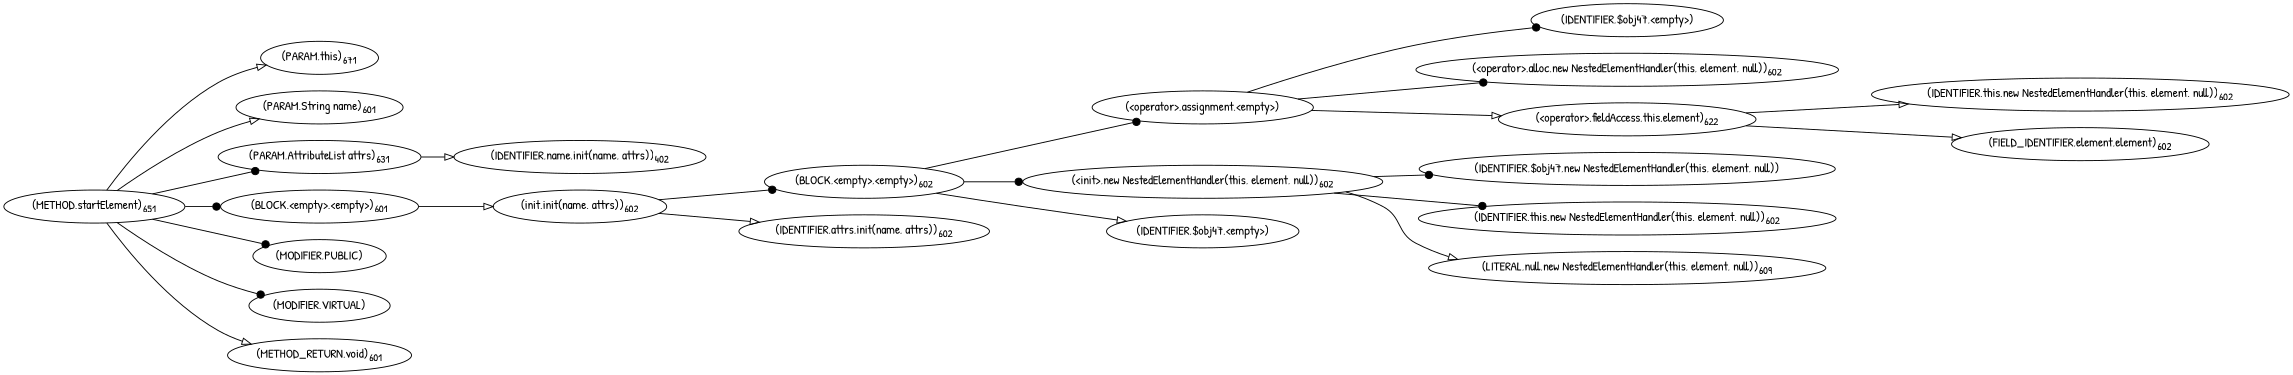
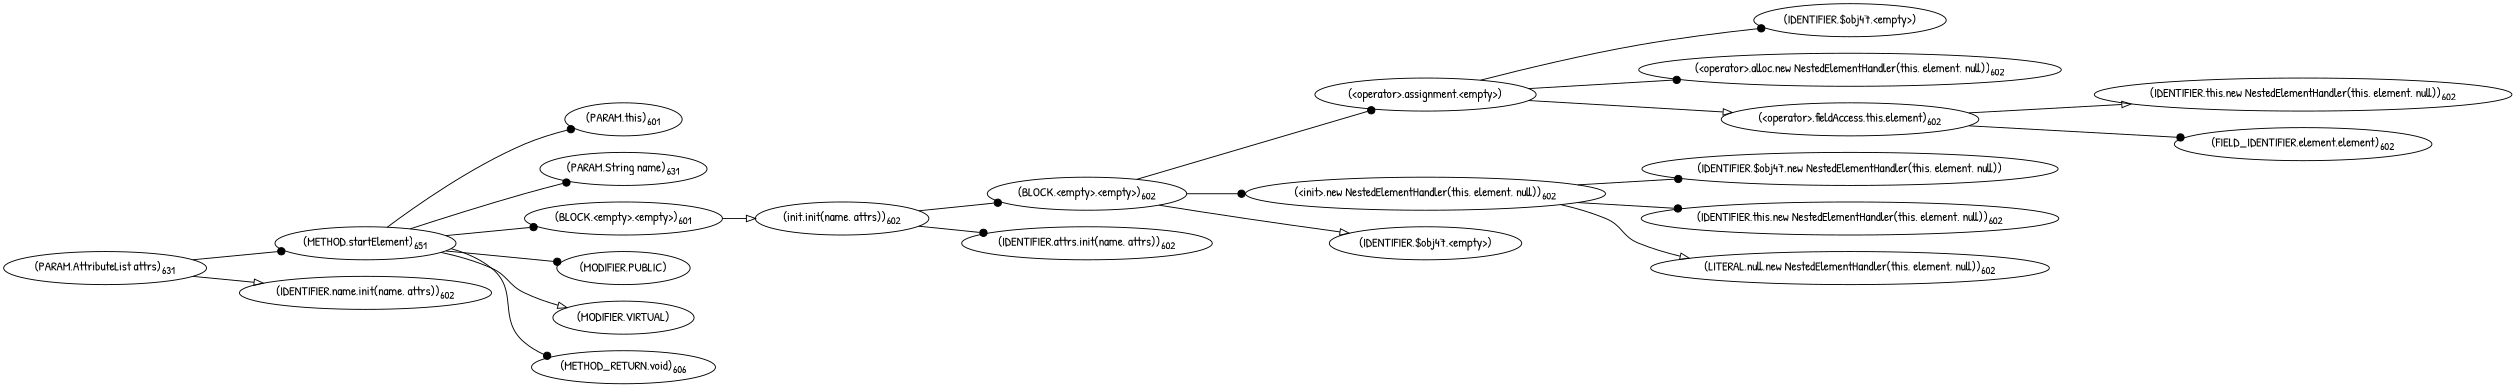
(350, 56) -> (654, 118)
(370, 106) -> (674, 168)
(173, 116) -> (473, 170)
(1712, 118) -> (1934, 118)
(1849, 131) -> (2073, 132)
(181, 150) -> (486, 205)
(662, 156) -> (448, 291)
(202, 183) -> (235, 256)
(704, 217) -> (949, 229)
(184, 264) -> (509, 281)
(1766, 267) -> (1989, 267)
(167, 292) -> (507, 294)
(376, 354) -> (680, 366)
